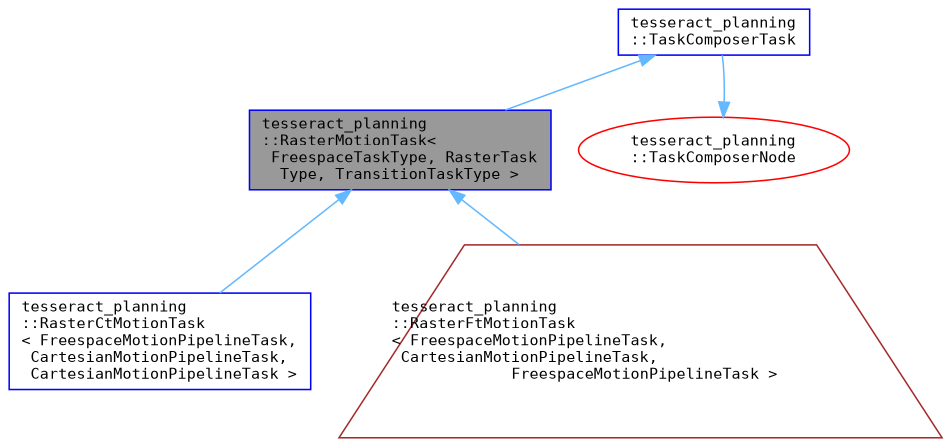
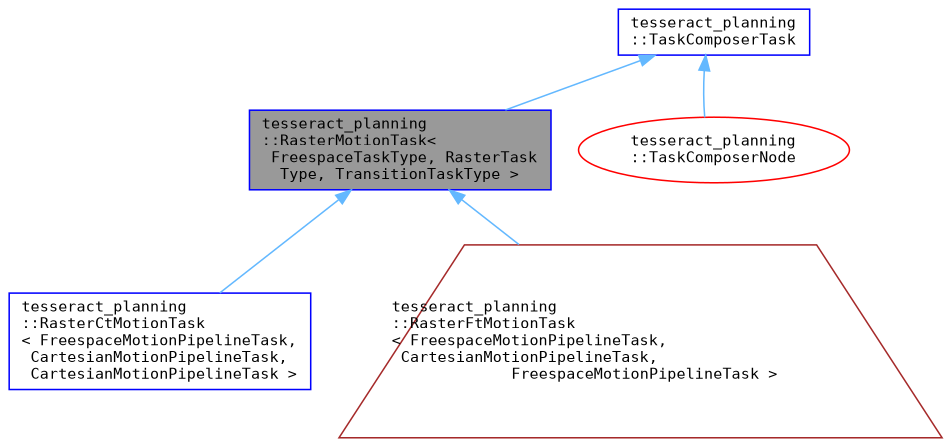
(724, 79) -> (704, 94)
